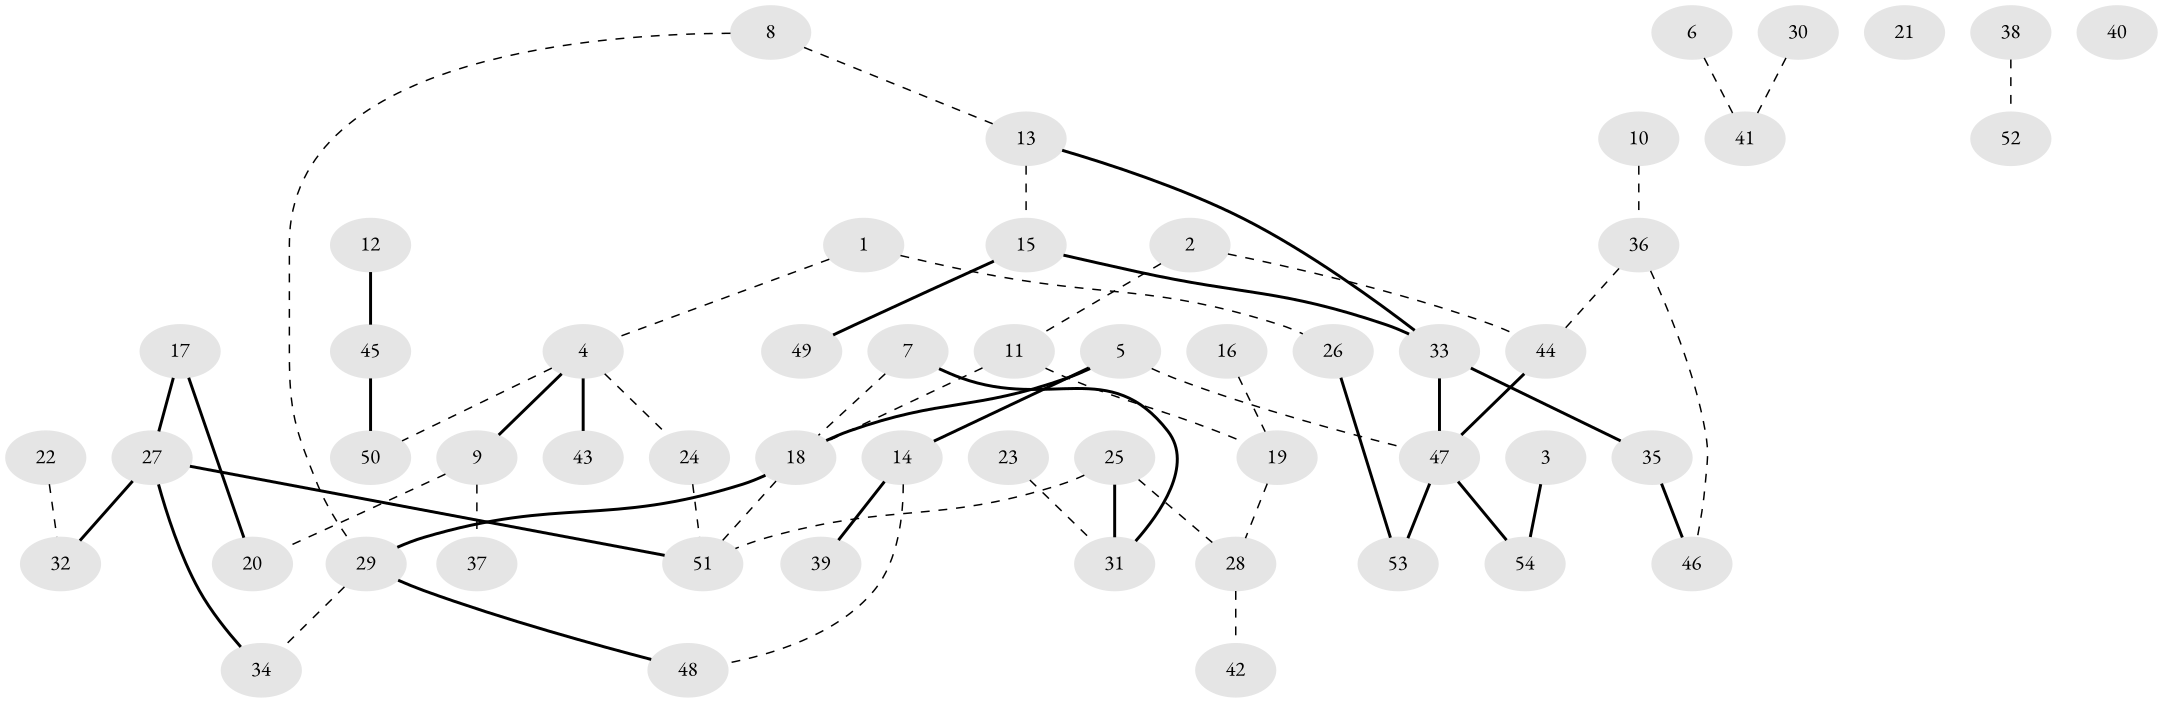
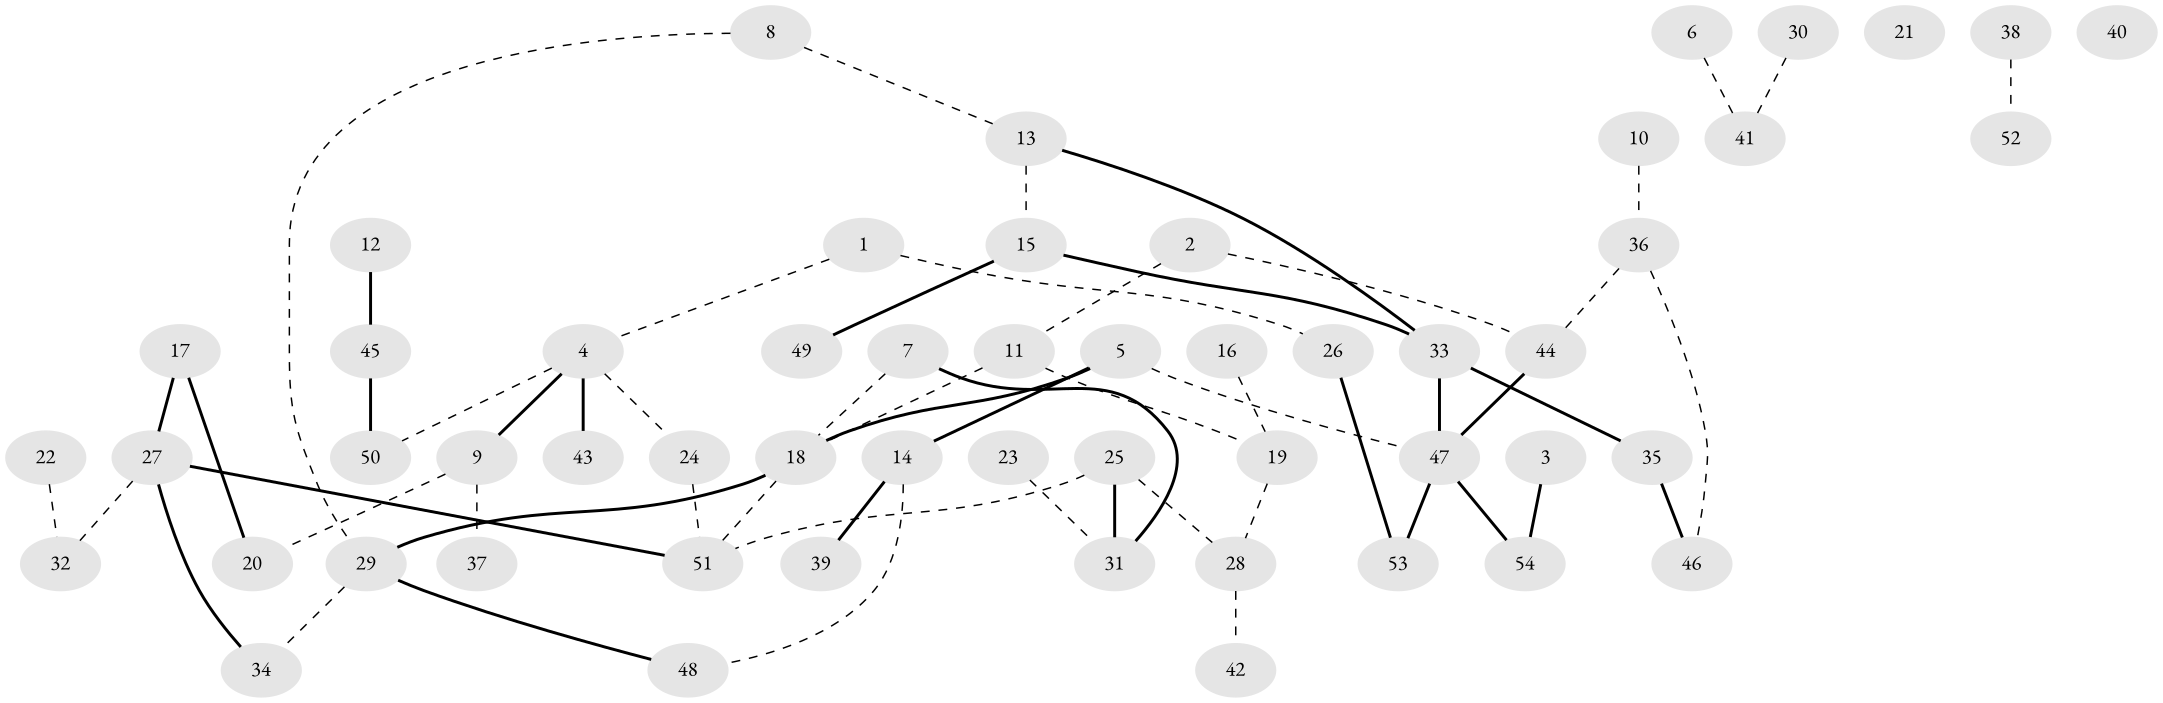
(106, 511) -> (106, 511)
